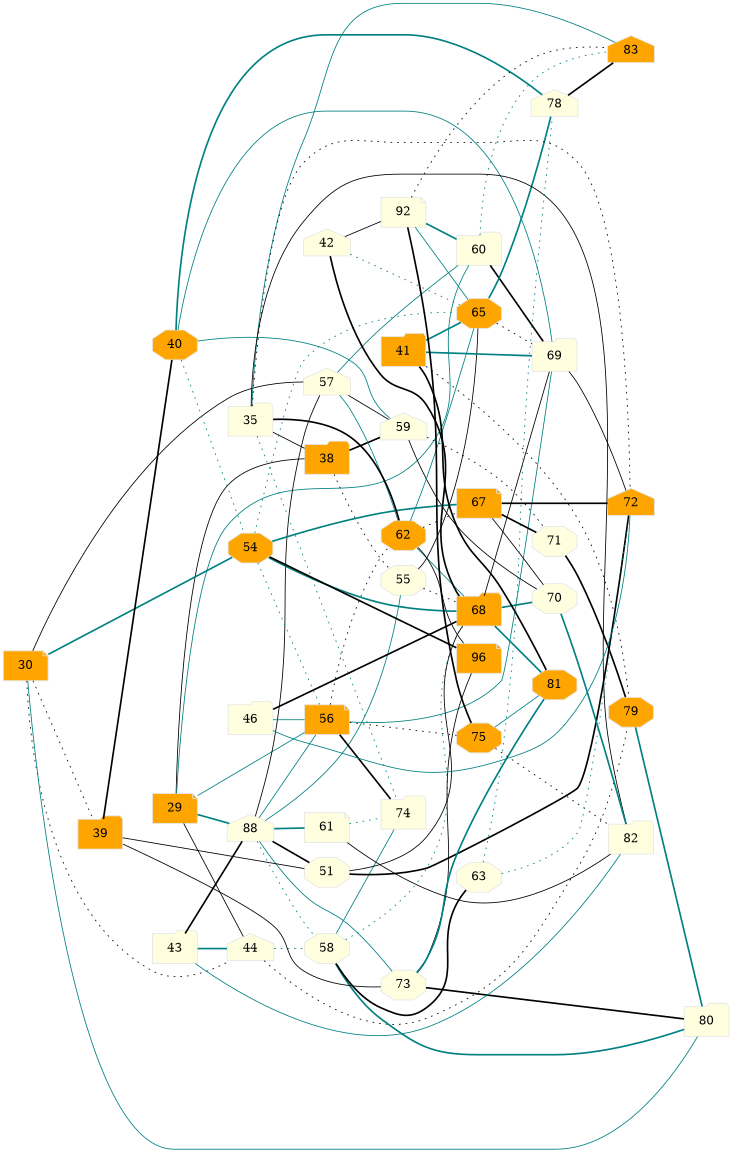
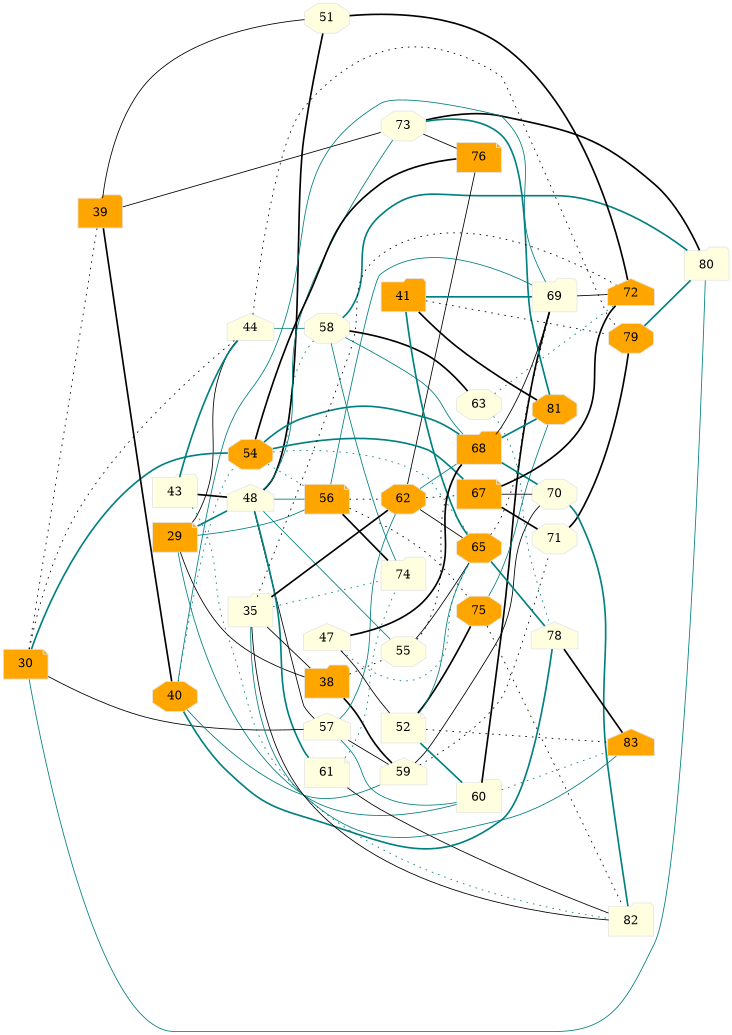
(403, 212) -> (403, 728)
(327, 244) -> (327, 638)
(430, 469) -> (436, 520)
(479, 658) -> (479, 158)
(251, 720) -> none
(438, 819) -> none
(442, 828) -> (409, 374)
(251, 829) -> (251, 499)
(293, 949) -> (288, 328)
(434, 1024) -> (268, 753)
